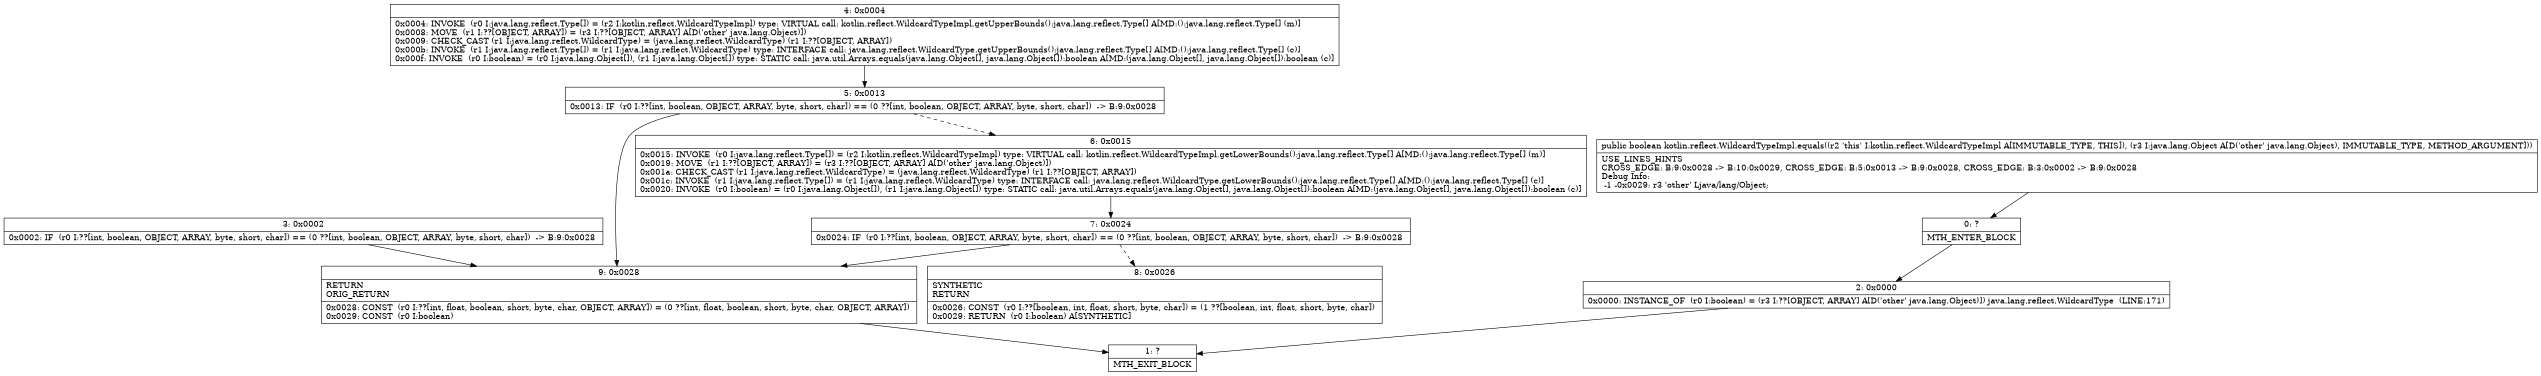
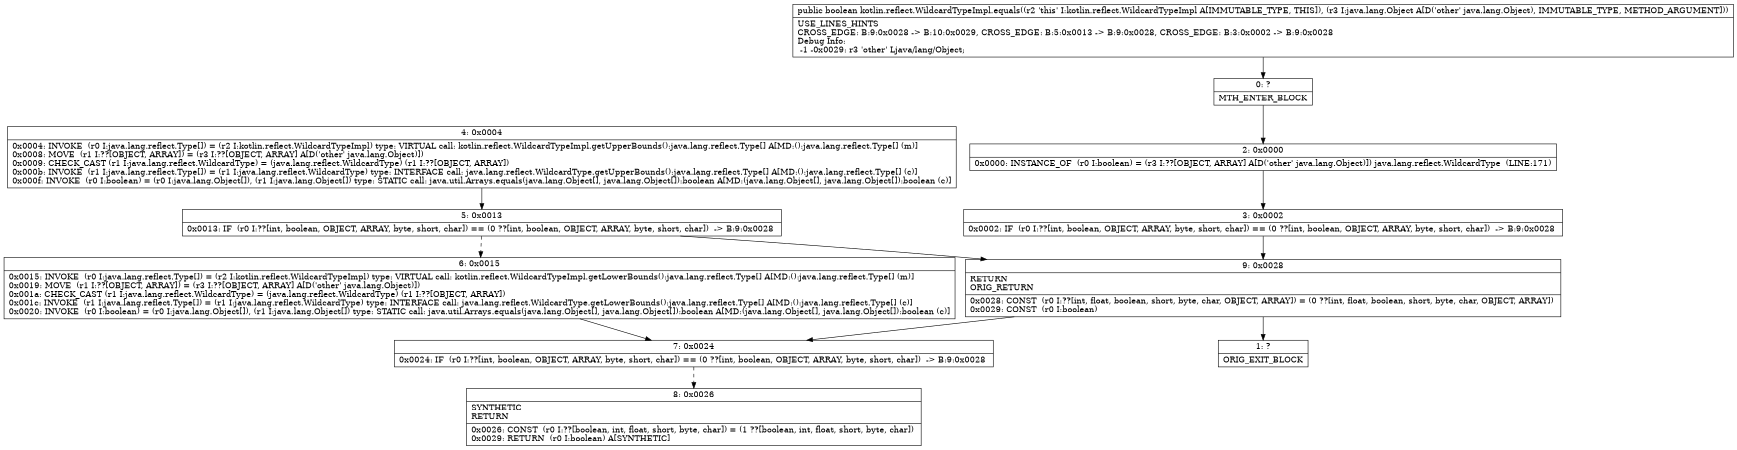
(929, 255) -> (913, 328)
(1465, 331) -> (1263, 187)
(1153, 365) -> (1263, 360)
